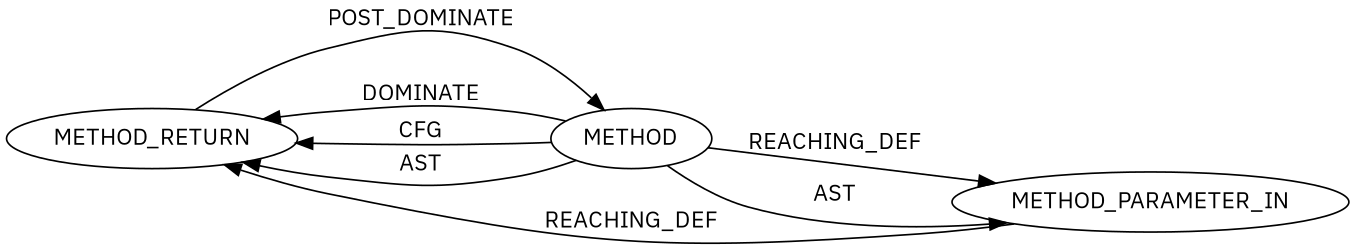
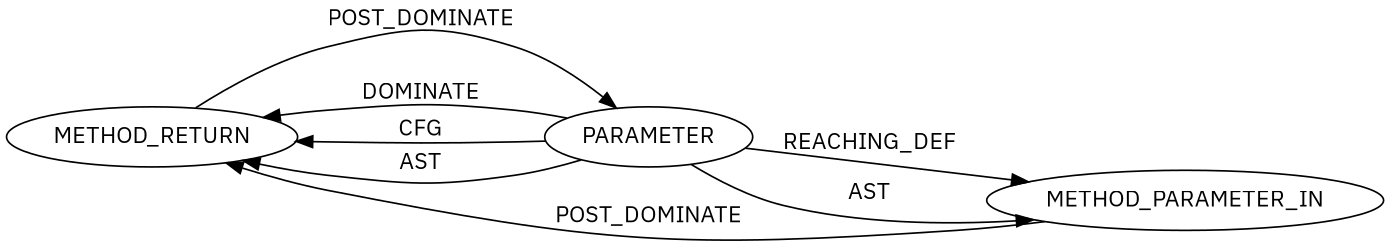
(631, 139) -> (649, 137)
(631, 221) -> (649, 216)
